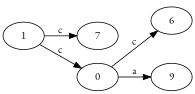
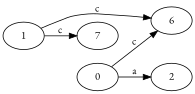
(57, 55) -> (91, 14)
(172, 77) -> (172, 77)
